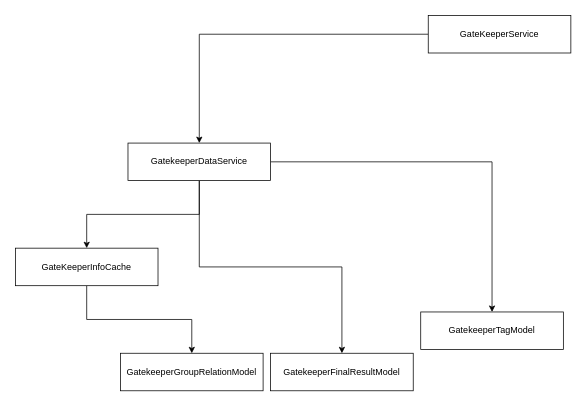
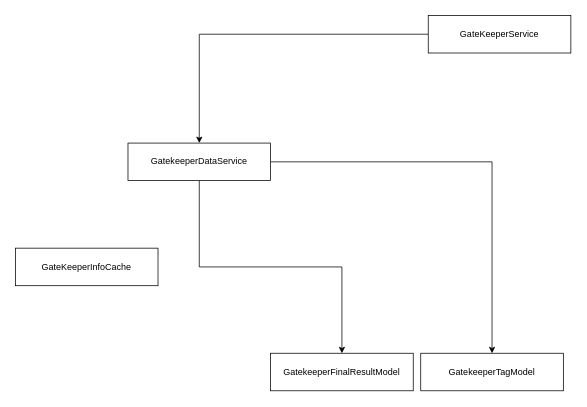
(128, 214) -> none
(137, 319) -> none
(492, 330) -> (492, 372)
(192, 372) -> none
